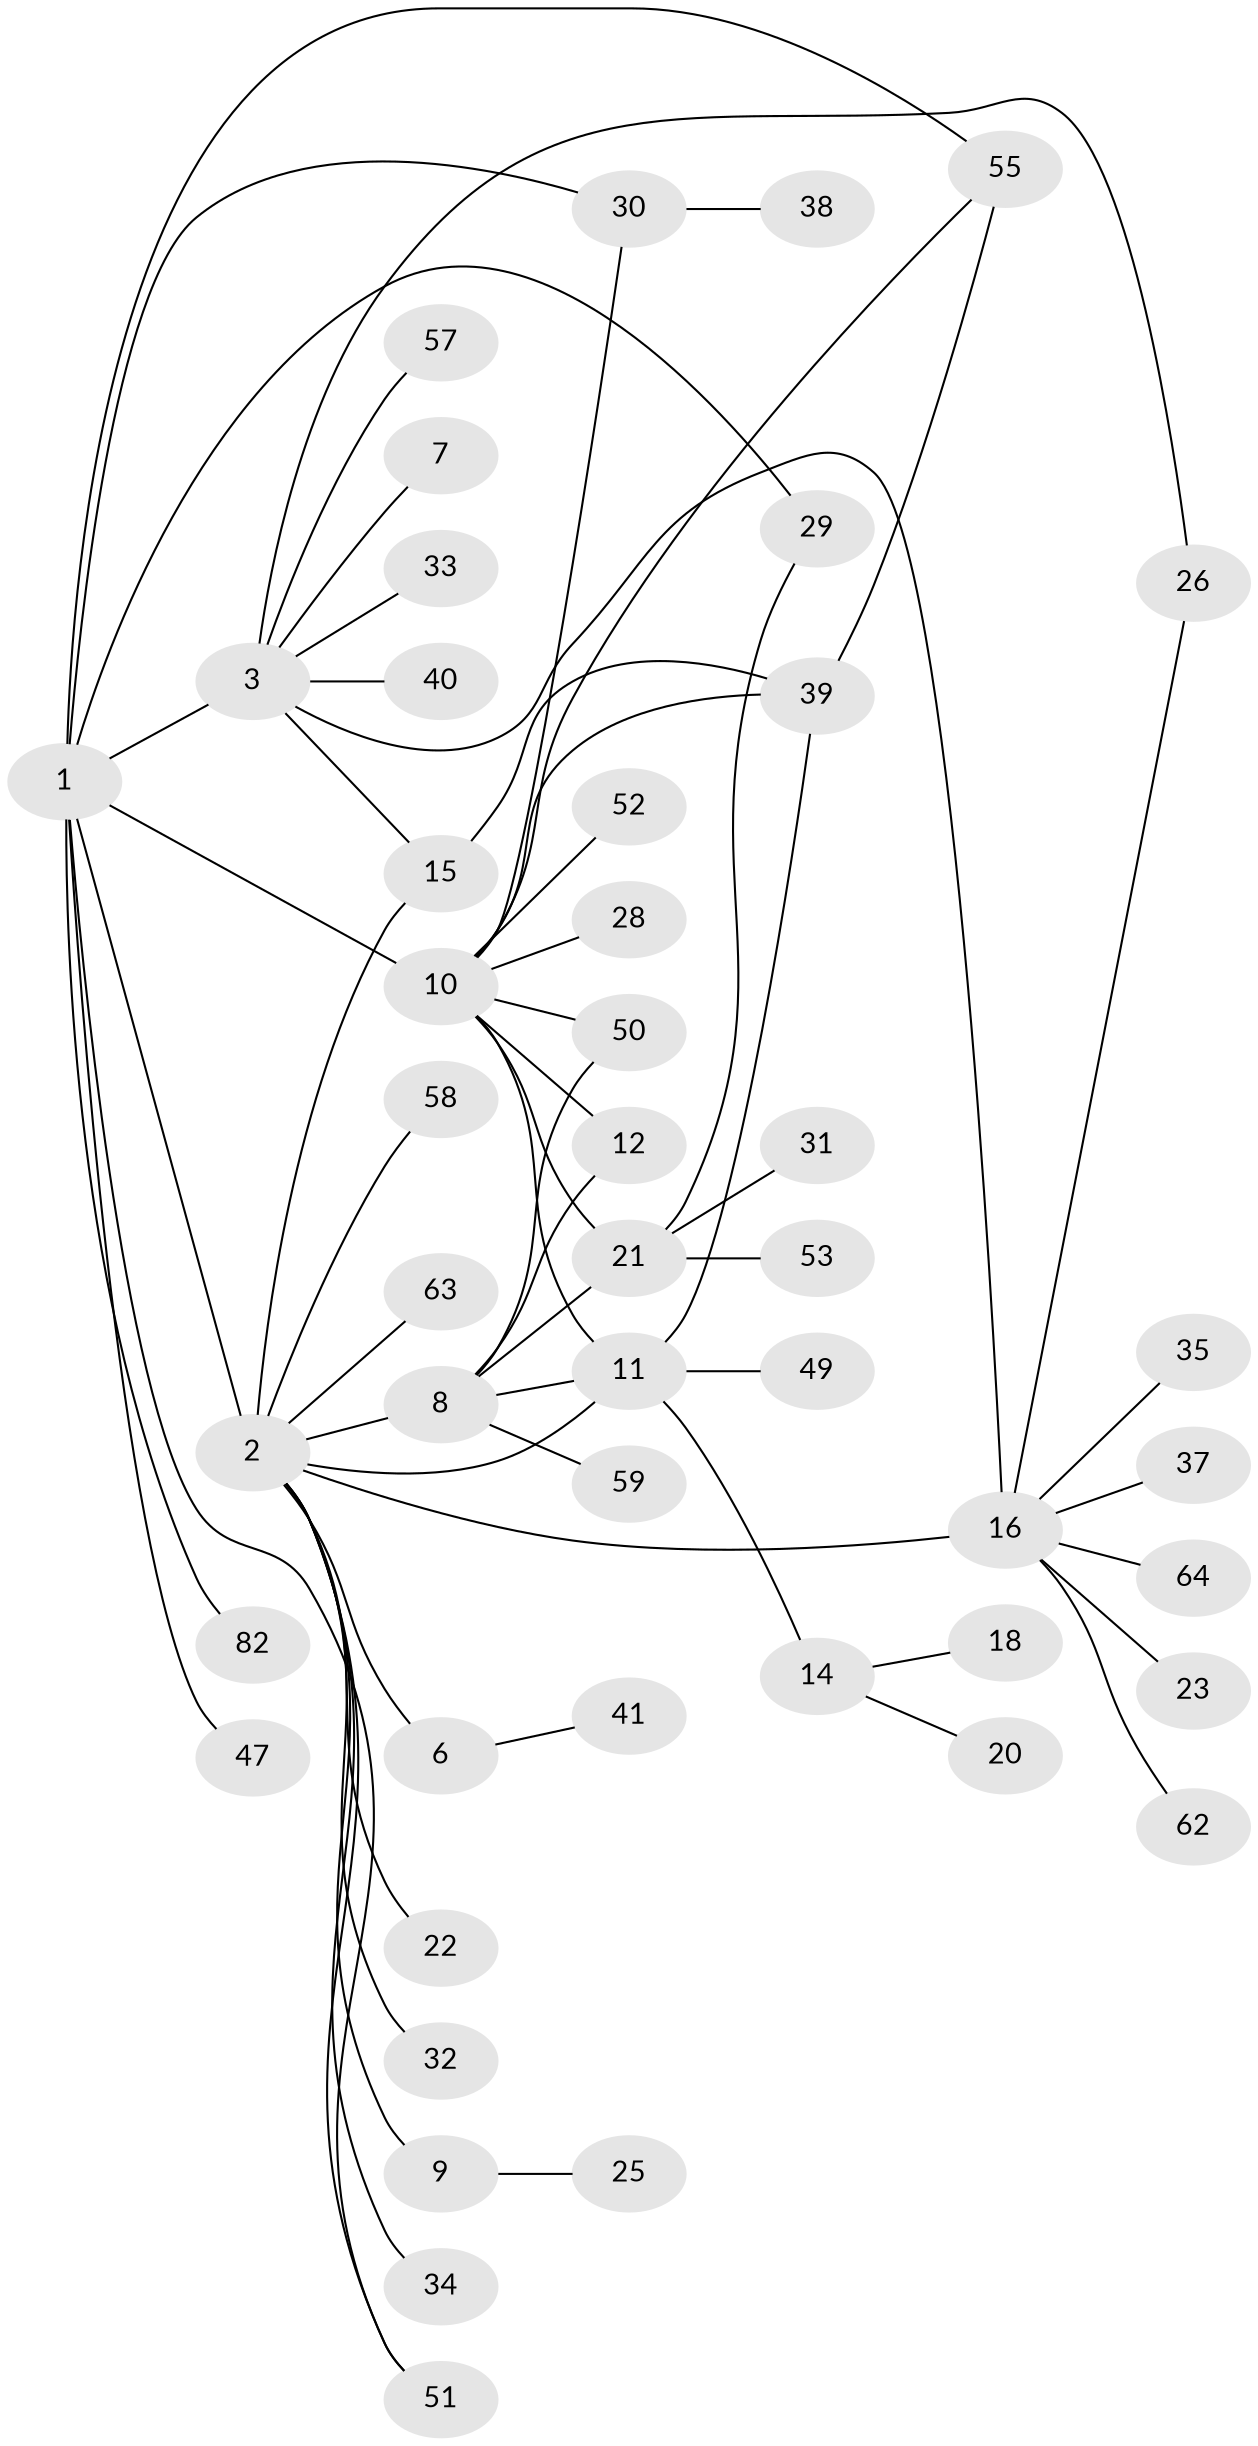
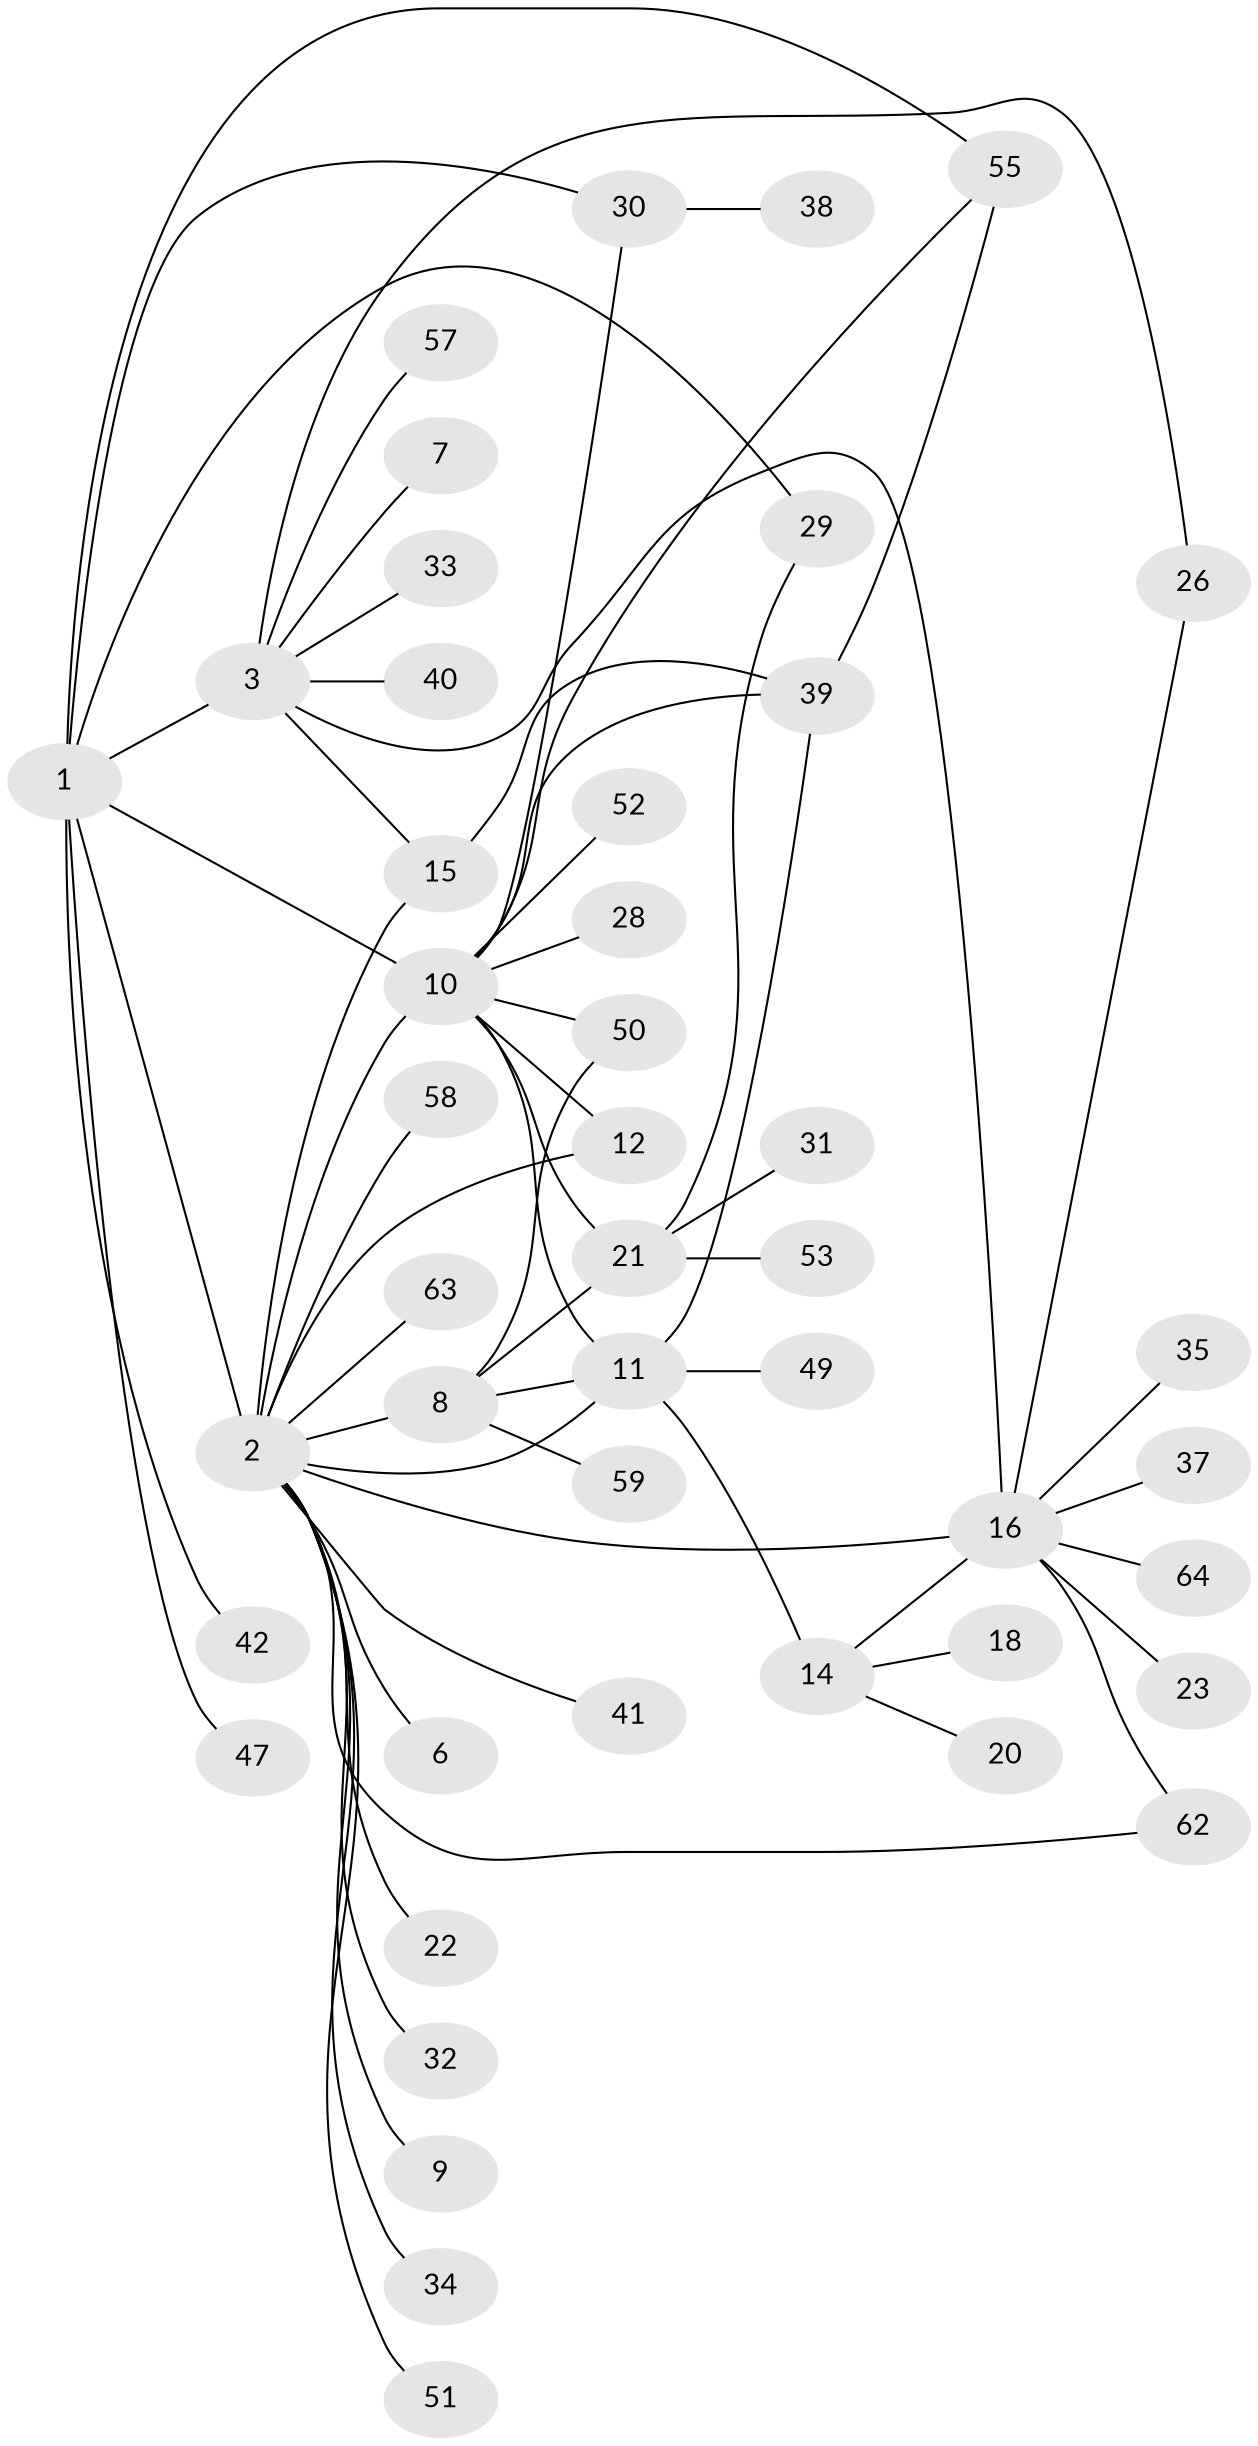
none -> (313, 1208)
(557, 1227) -> (381, 1239)
(298, 1574) -> none
none -> (911, 1603)
(253, 1645) -> (253, 1645)
(535, 1736) -> (406, 1624)
none -> (578, 1854)
(629, 2174) -> none
